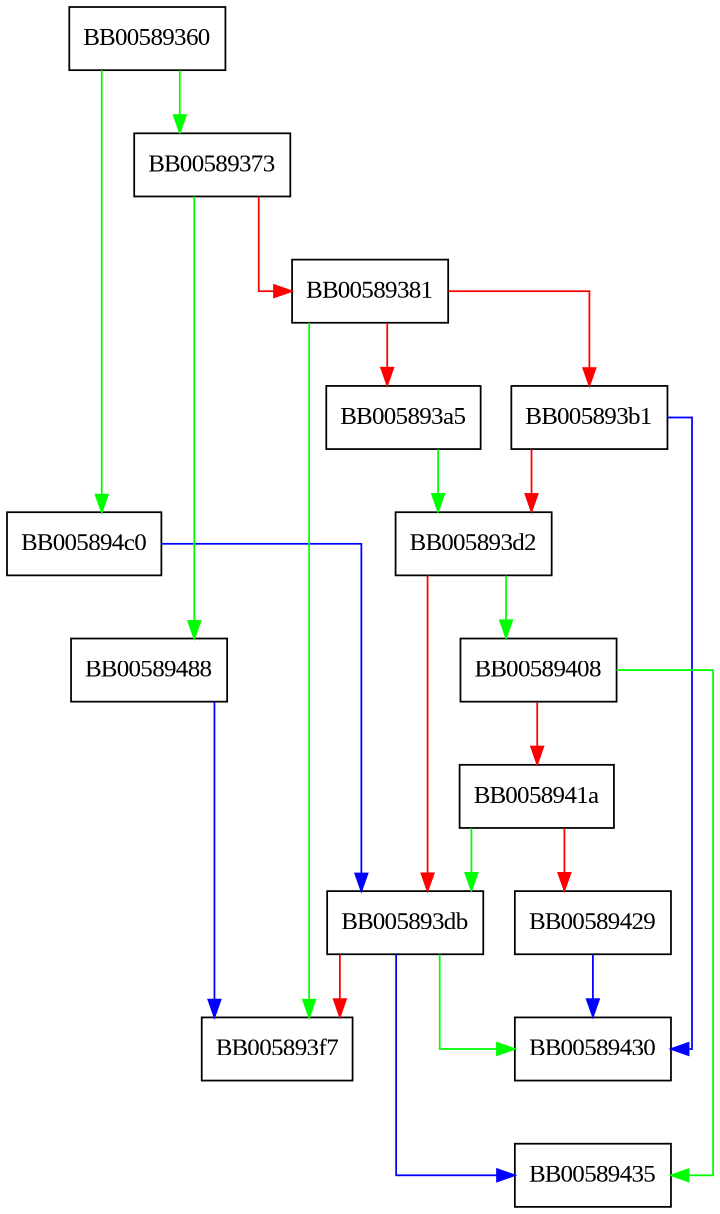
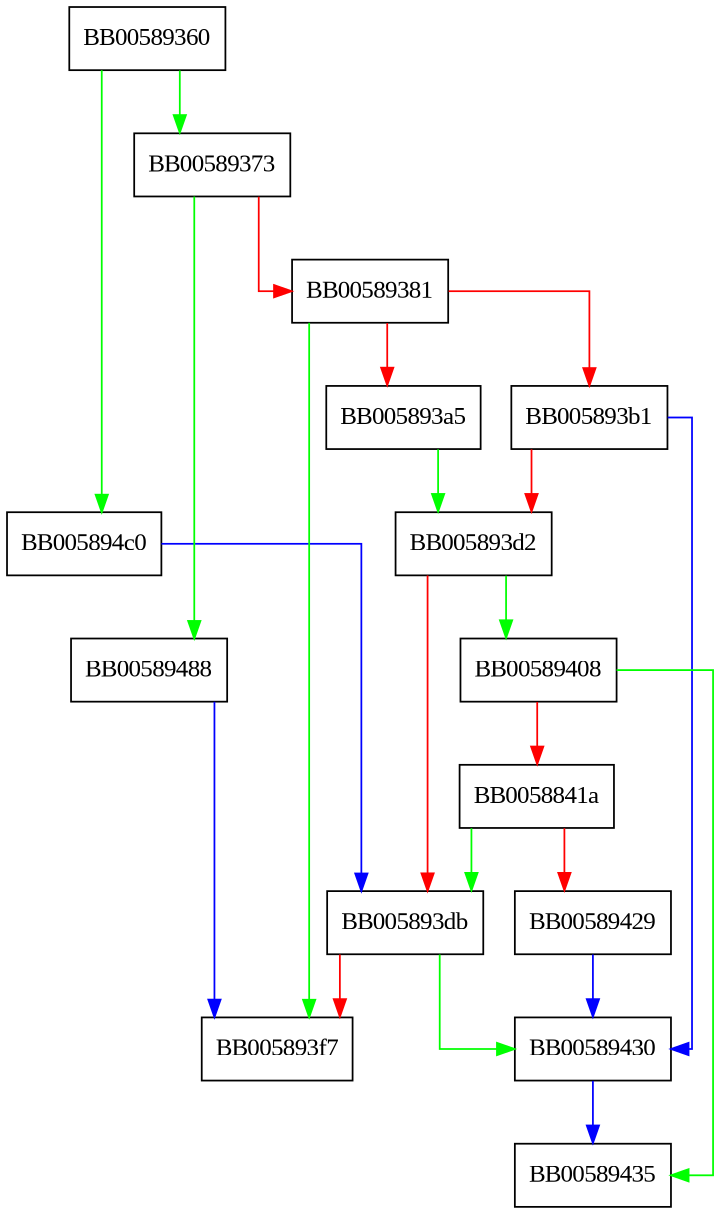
(537, 796) -> (537, 796)
(396, 1115) -> (593, 1103)
